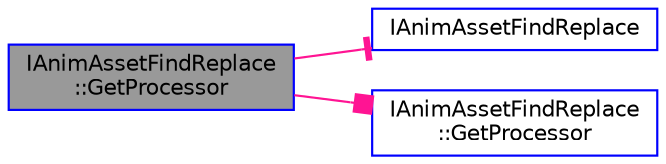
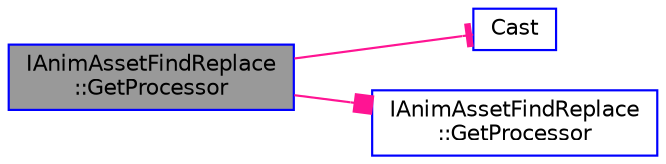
(515, 29) -> (515, 29)
